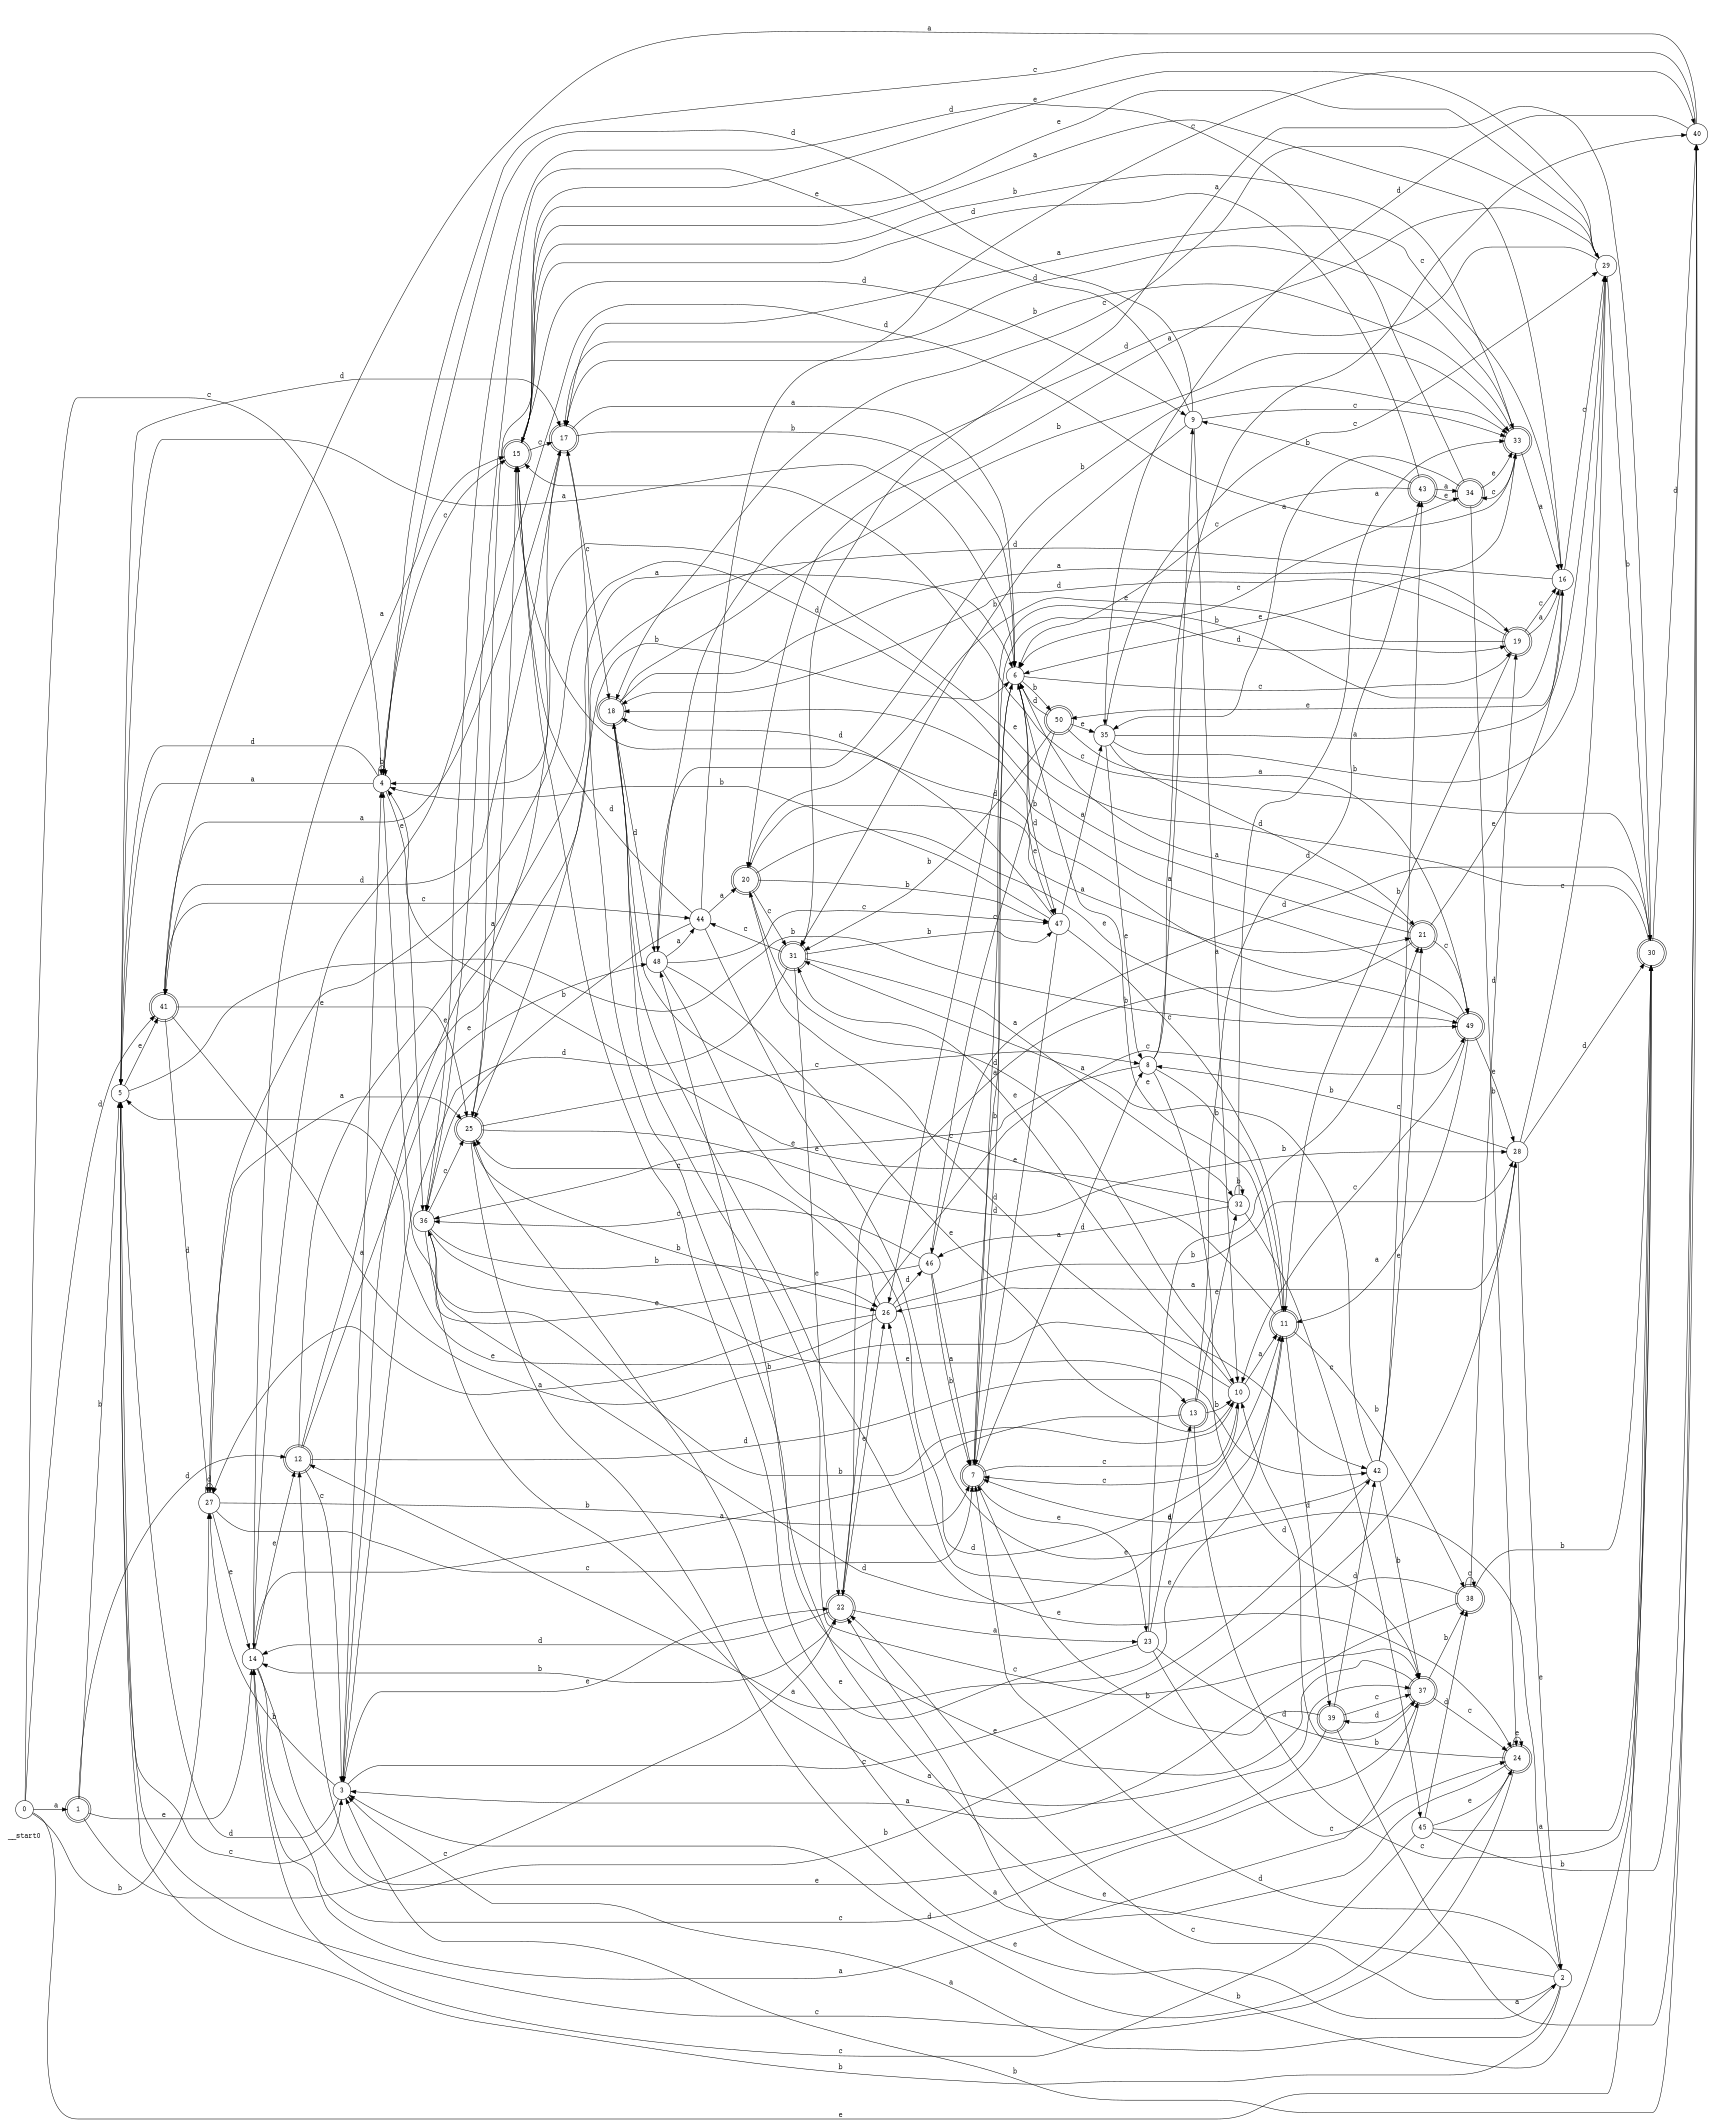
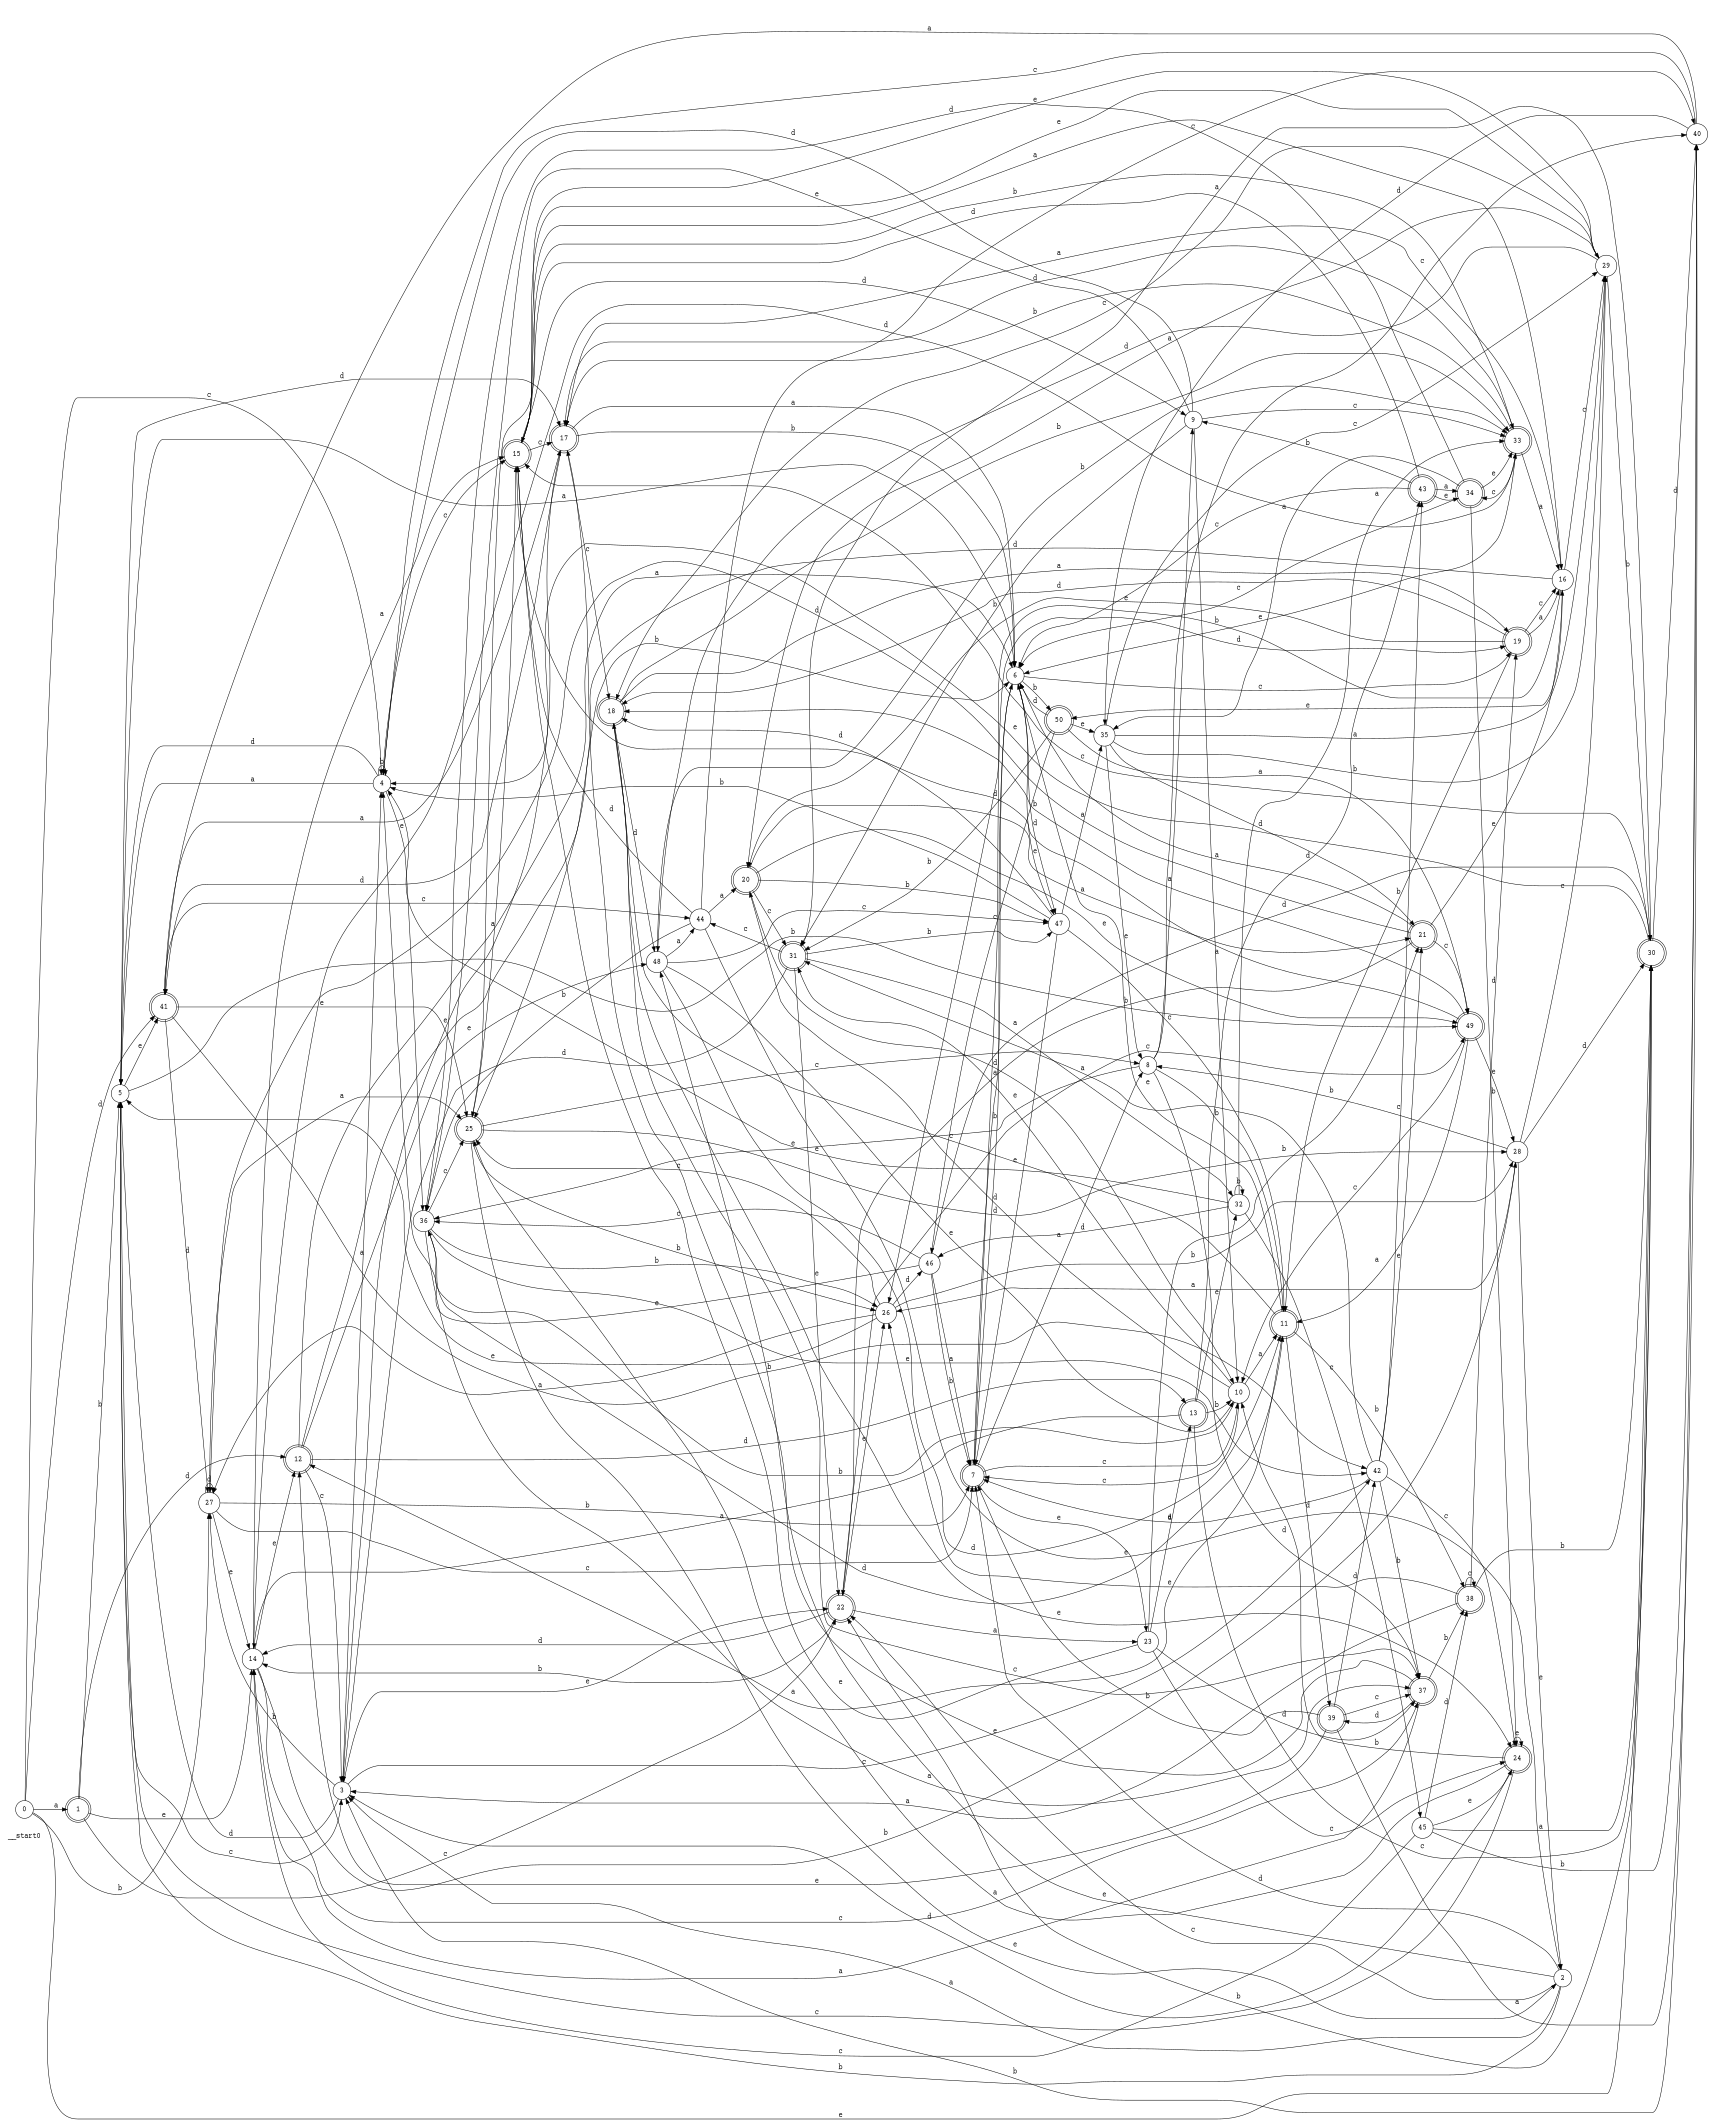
(1468, 1722) -> (1489, 1588)
